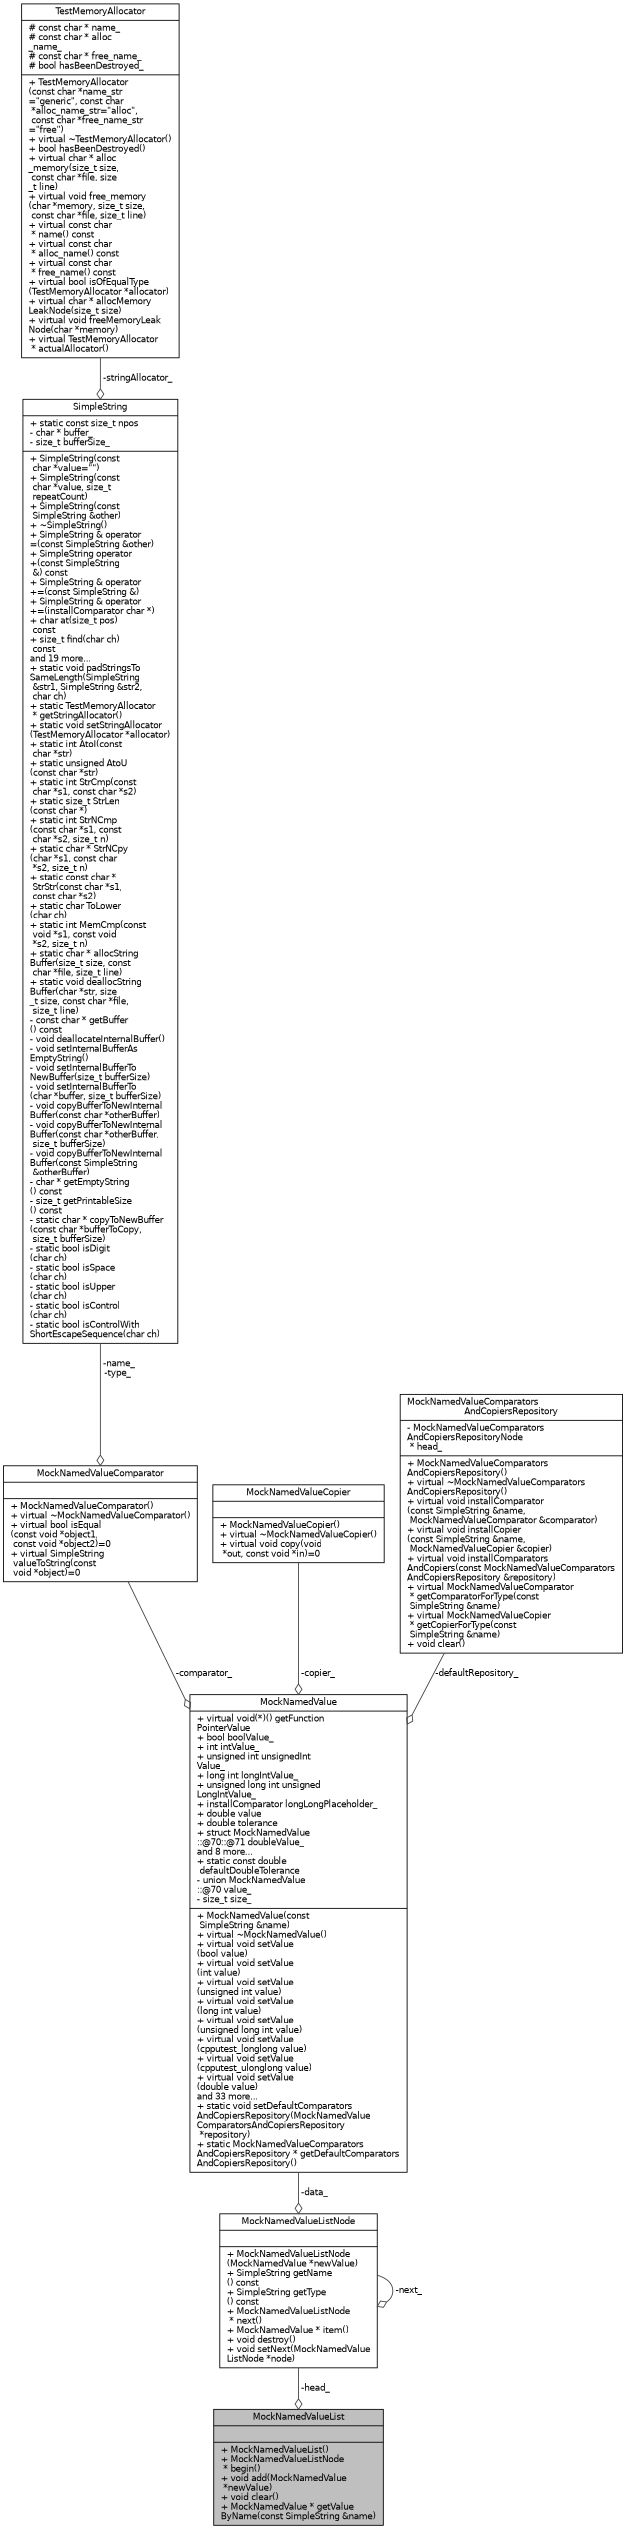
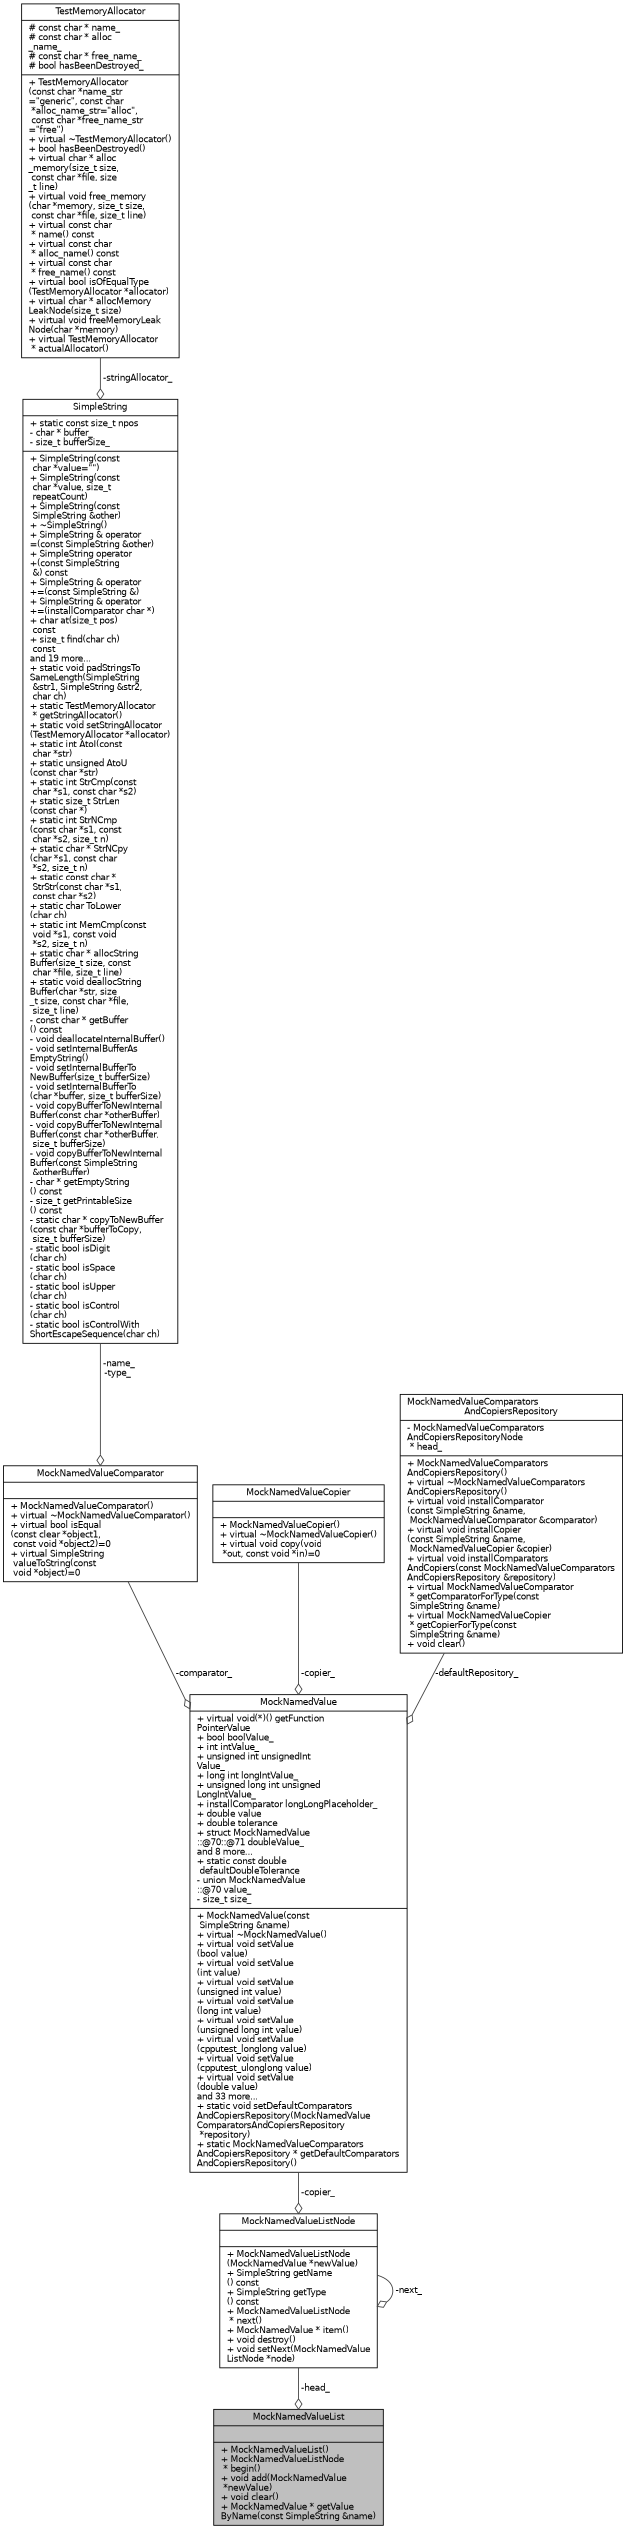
(55, 1535) -> (56, 1535)
(313, 2193) -> (317, 2193)
